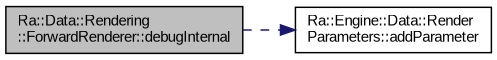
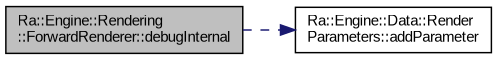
(124, 30) -> (124, 30)
